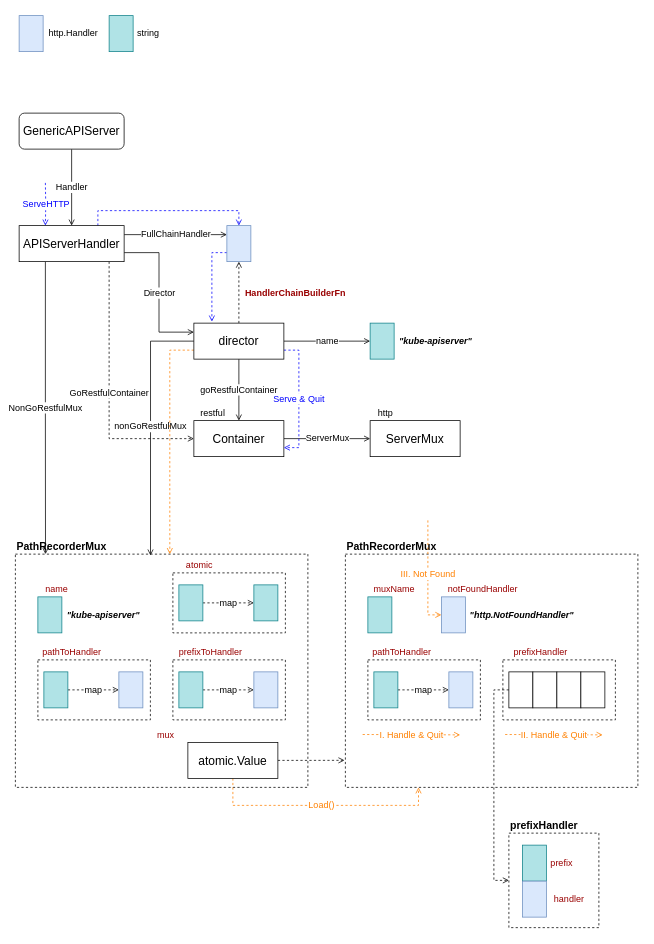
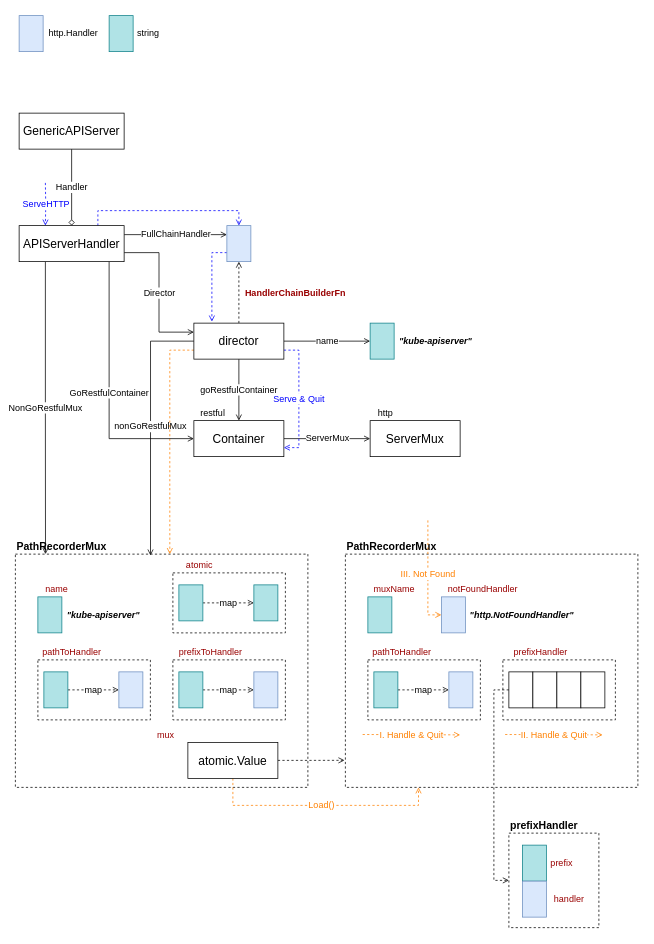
(72, 131) -> (72, 131)
(72, 221) -> (72, 219)
(109, 325) -> (109, 325)
